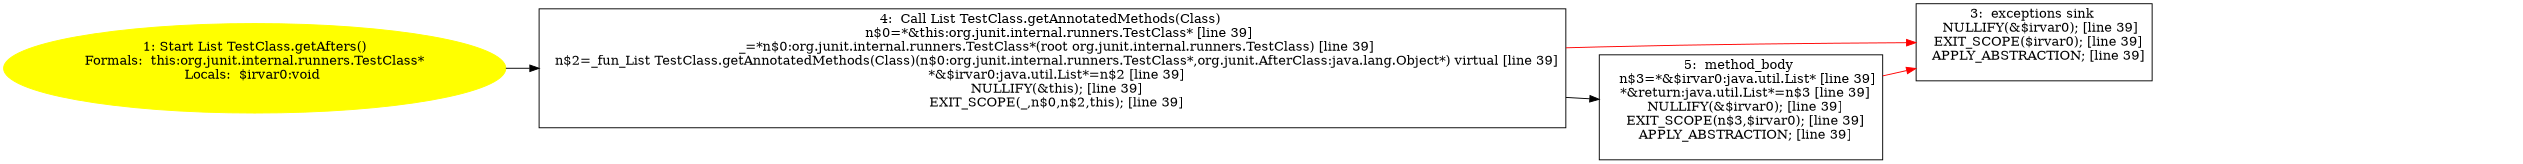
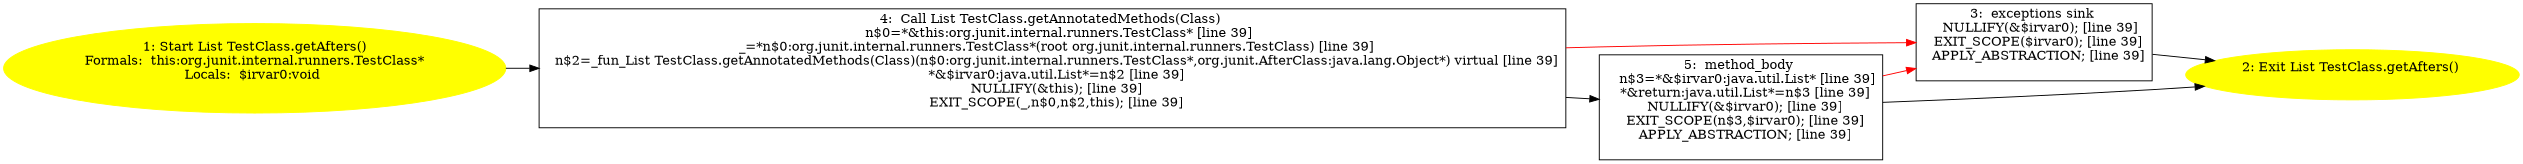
none -> (2352, 75)
